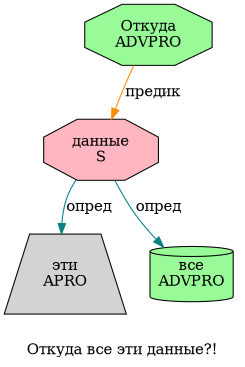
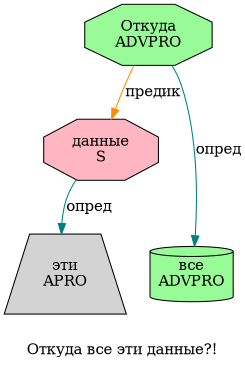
(133, 211) -> (194, 149)
